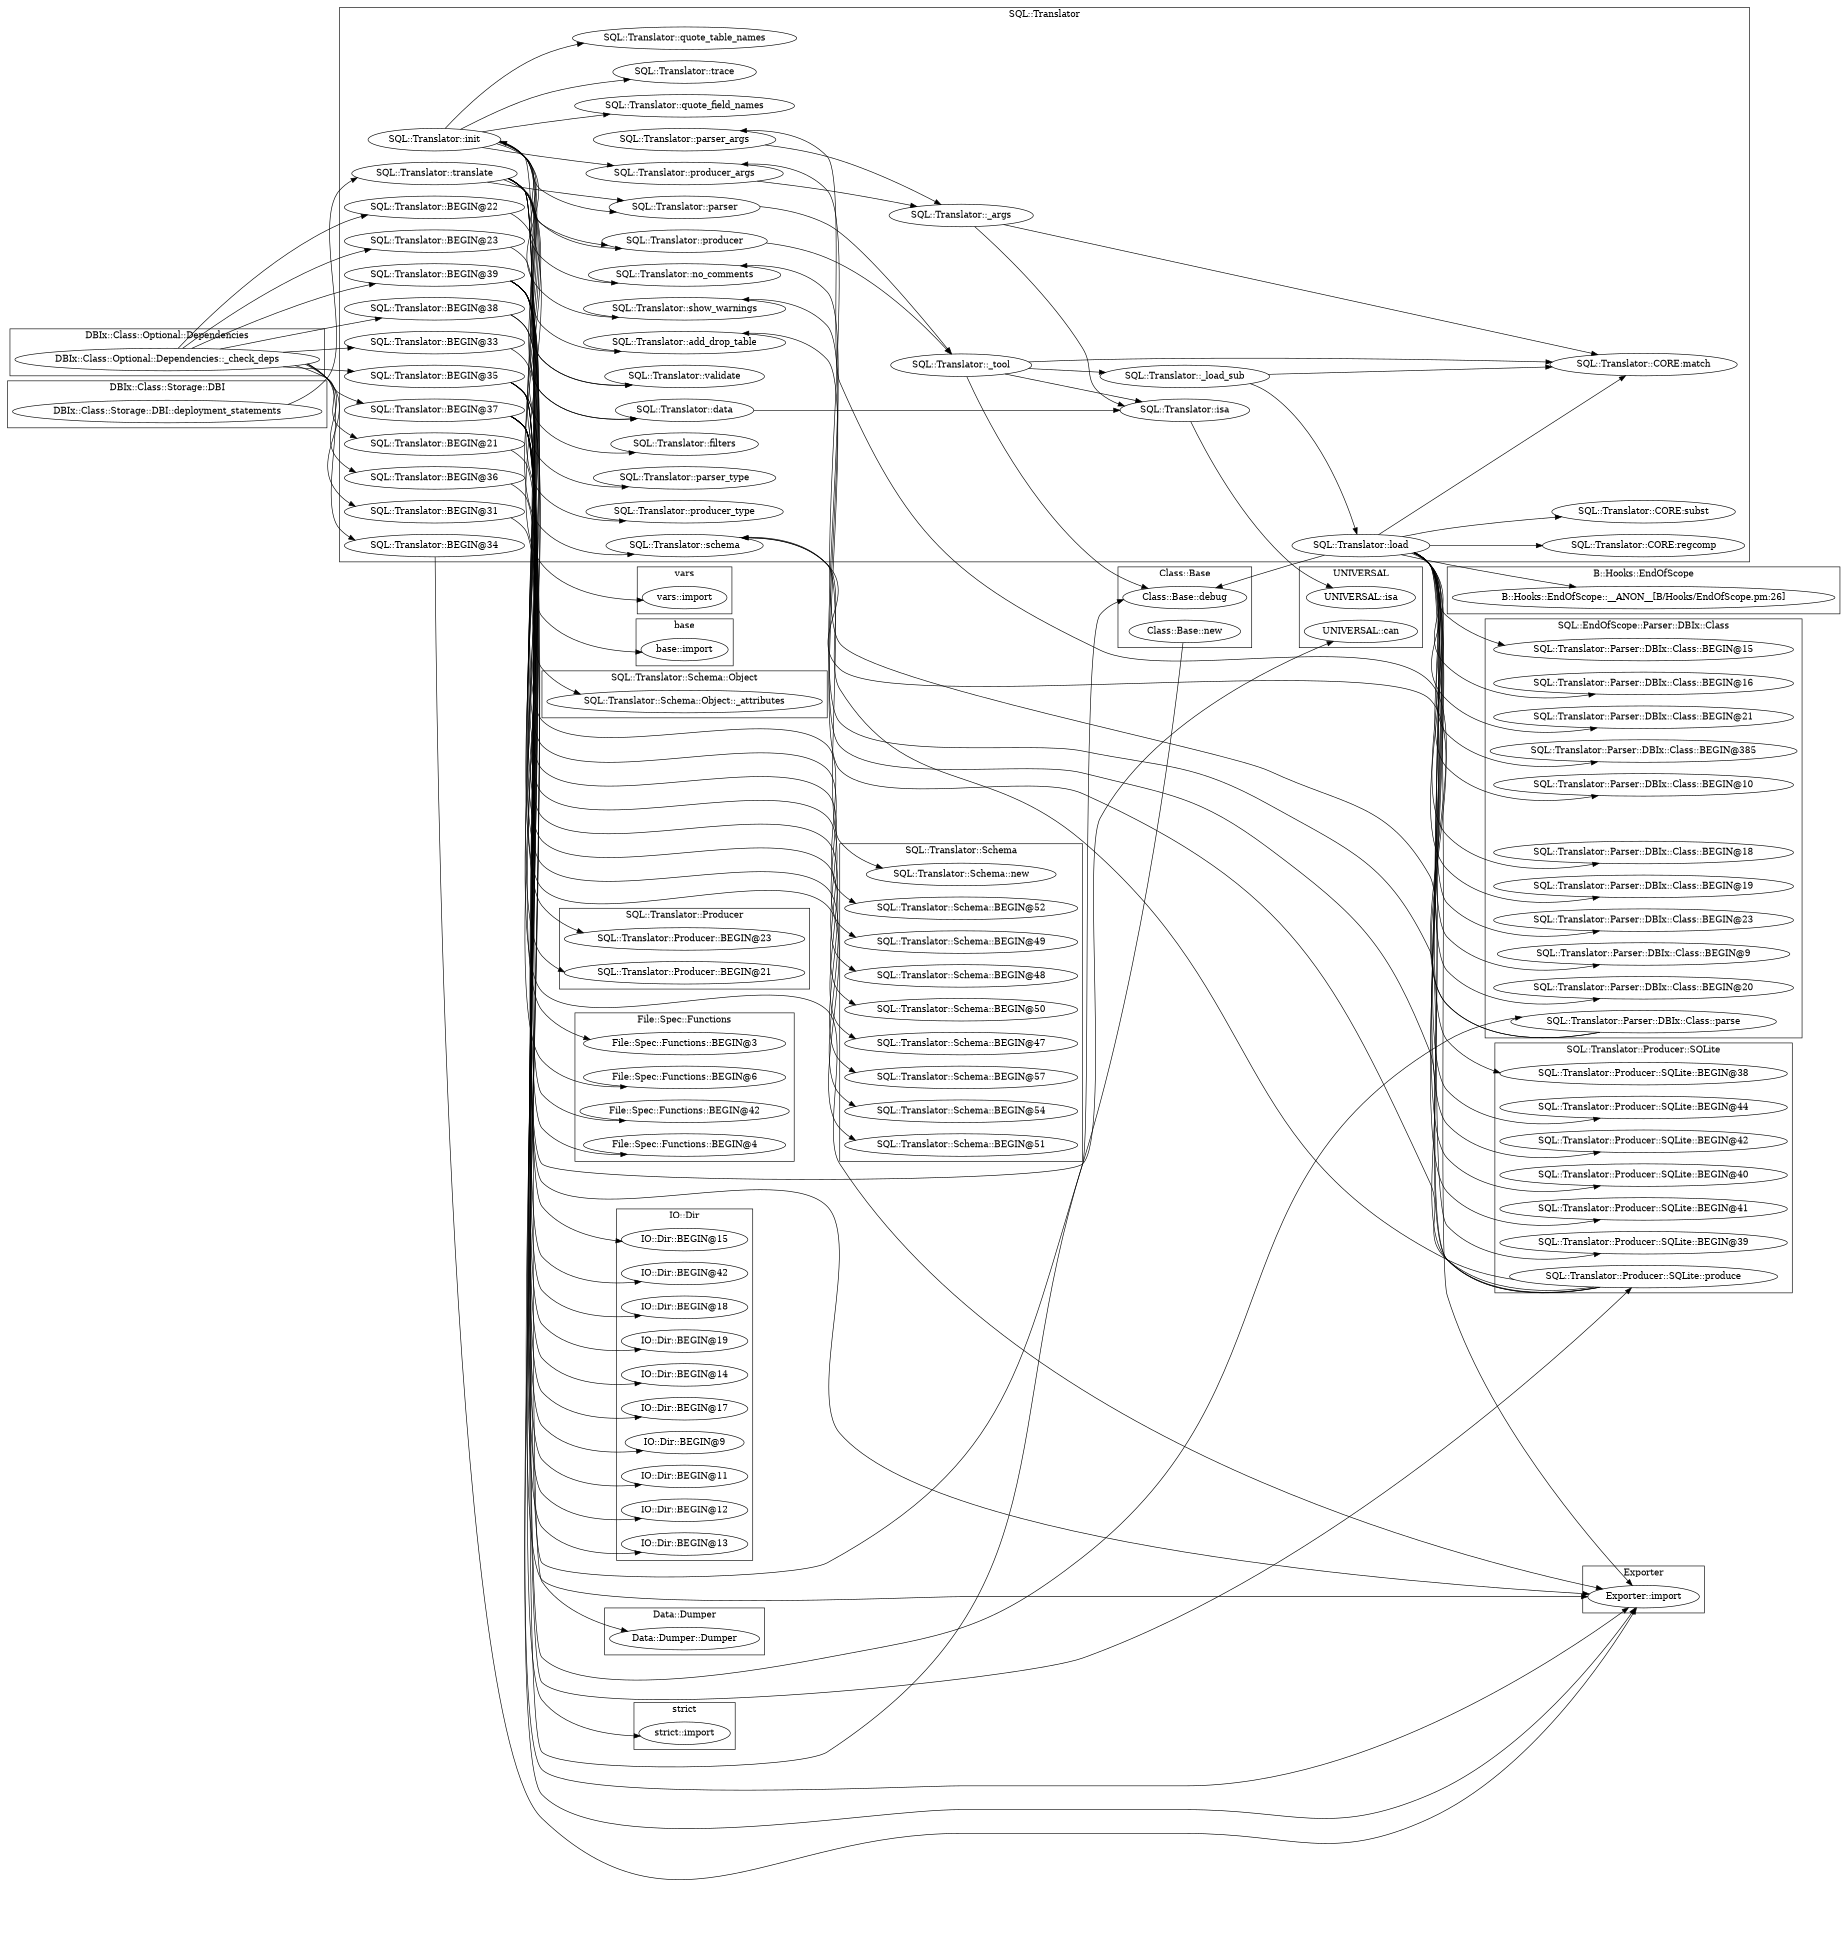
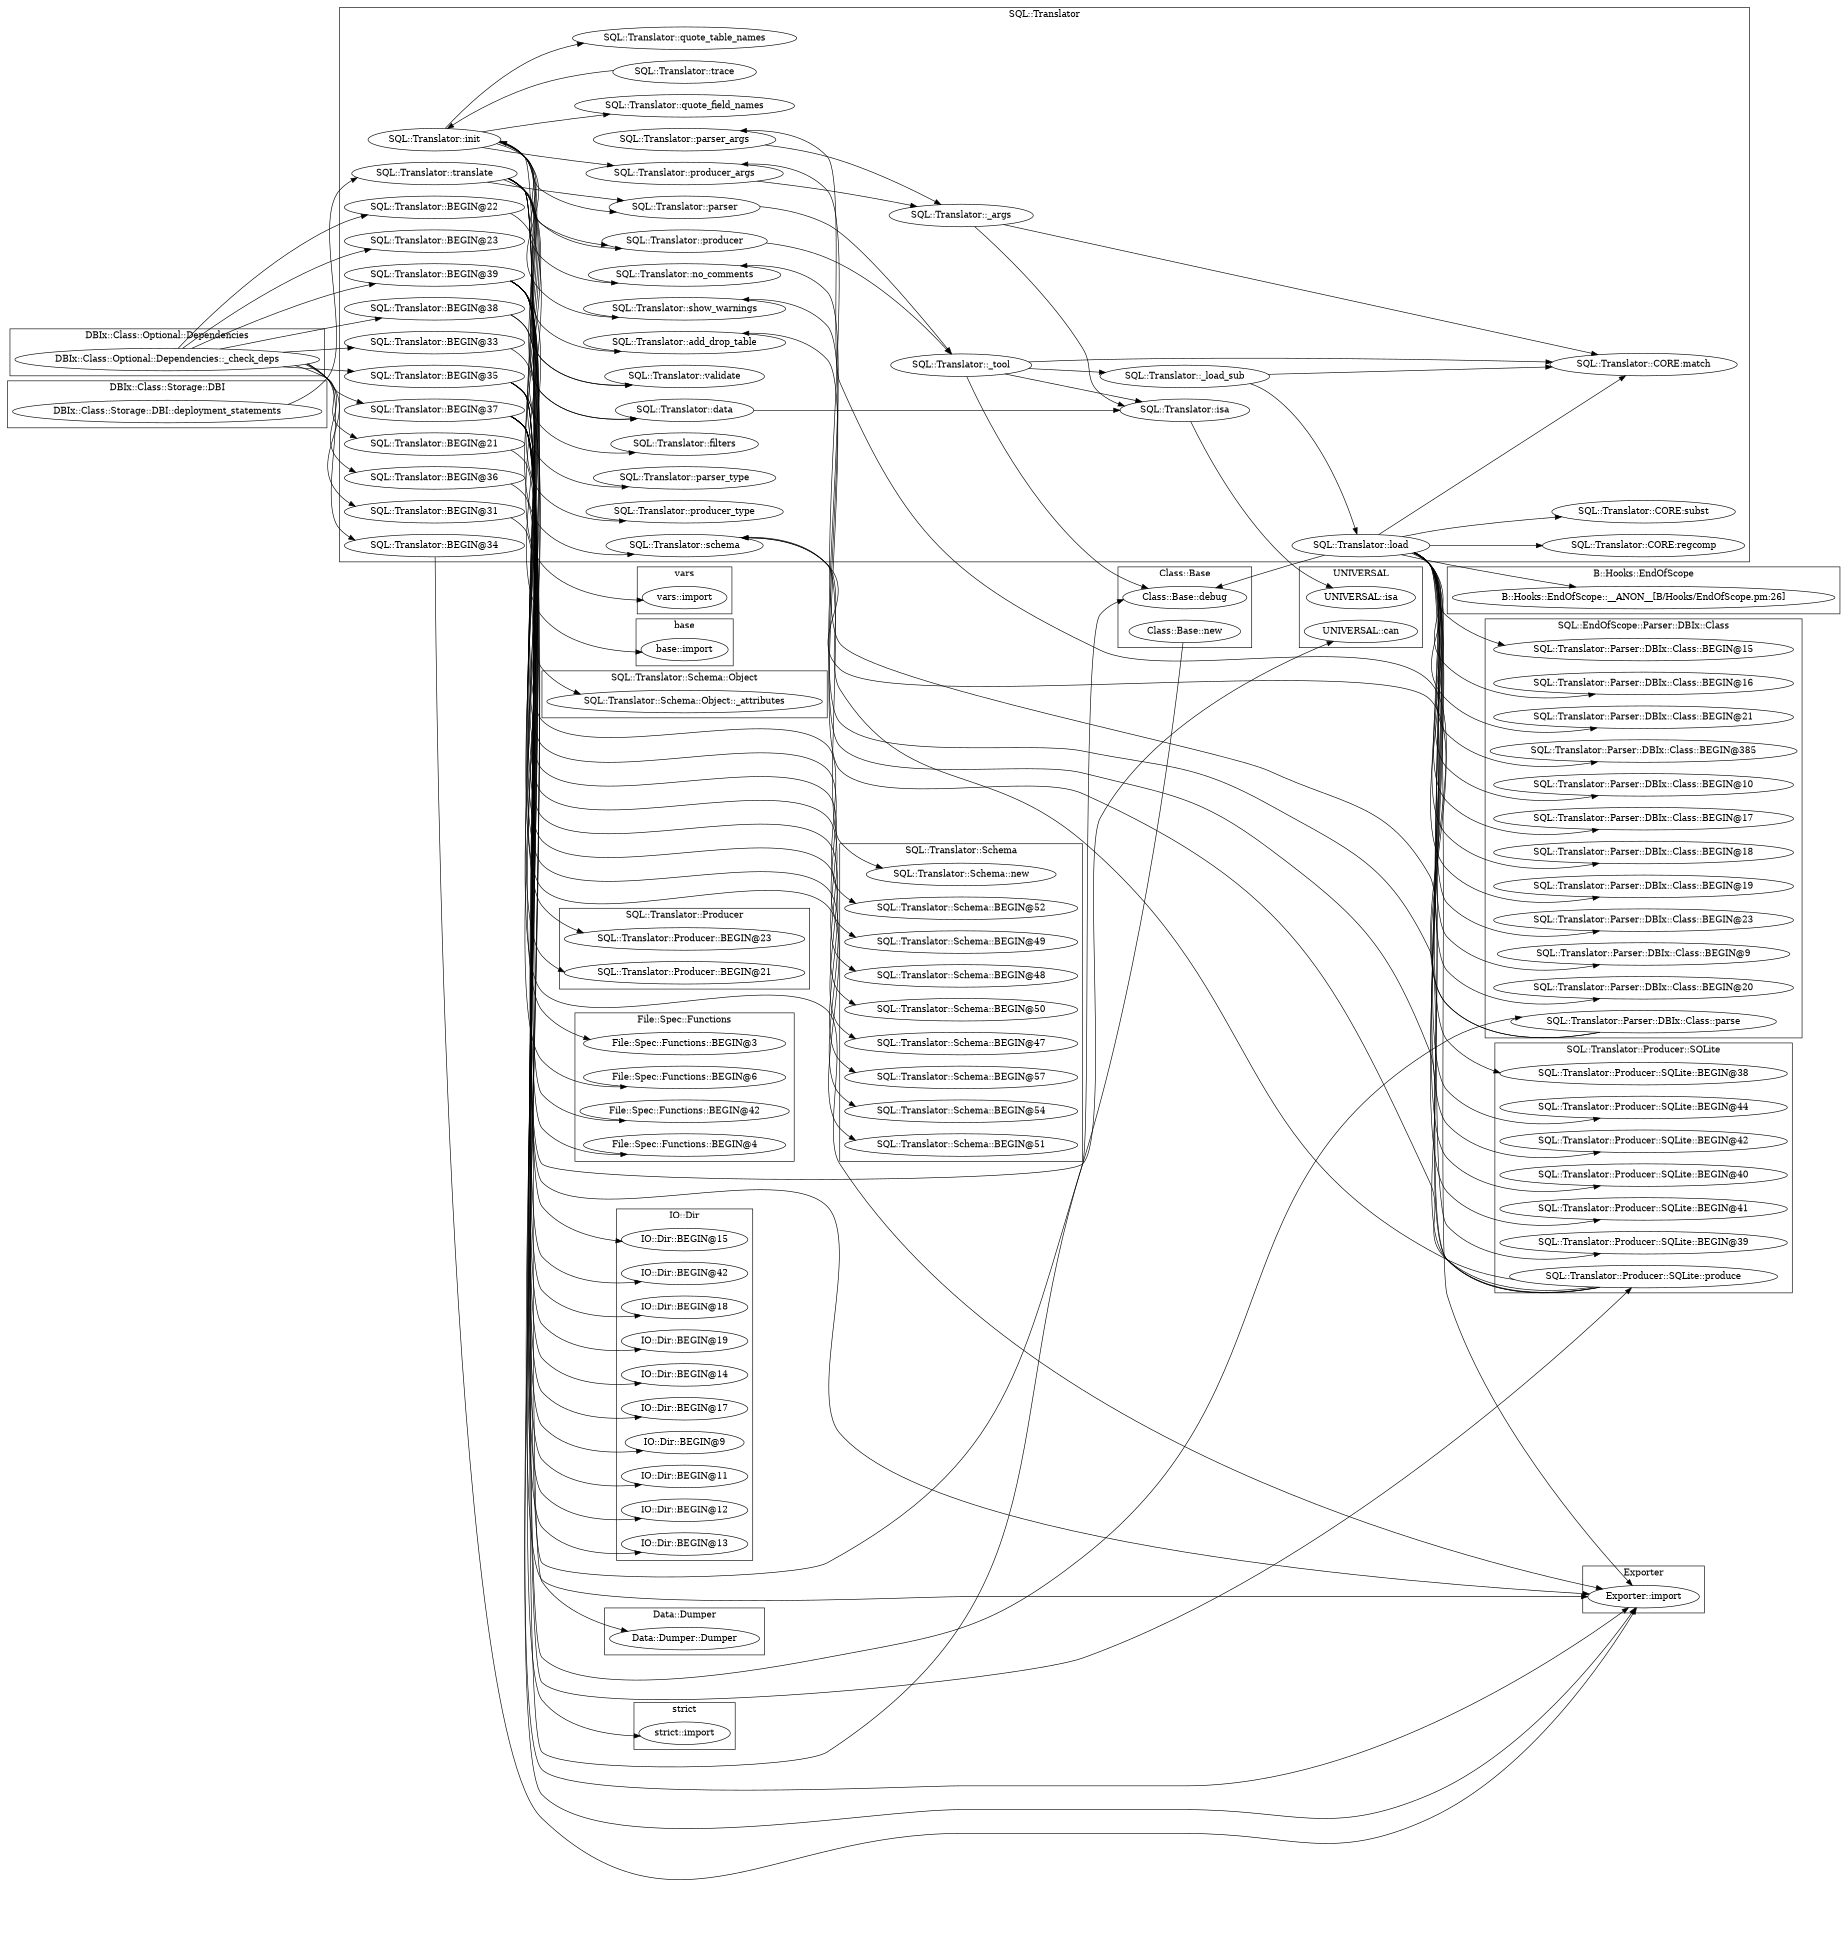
(539, 95) -> (530, 87)
(532, 480) -> (529, 497)
none -> (1644, 819)
